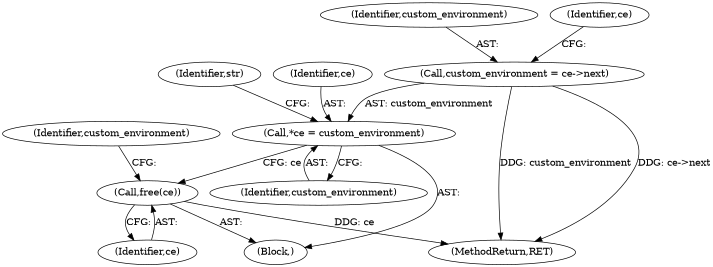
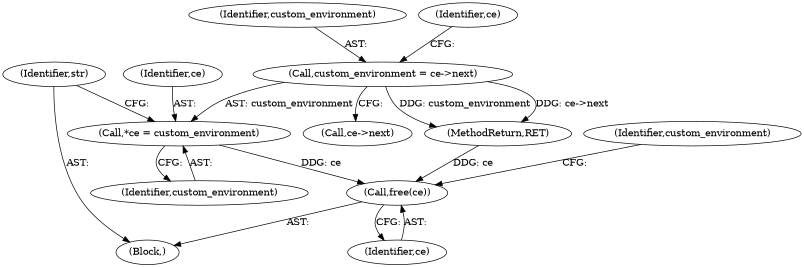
none -> (358, 134)
(282, 163) -> (321, 163)
(419, 217) -> (68, 173)
(312, 223) -> (450, 162)
